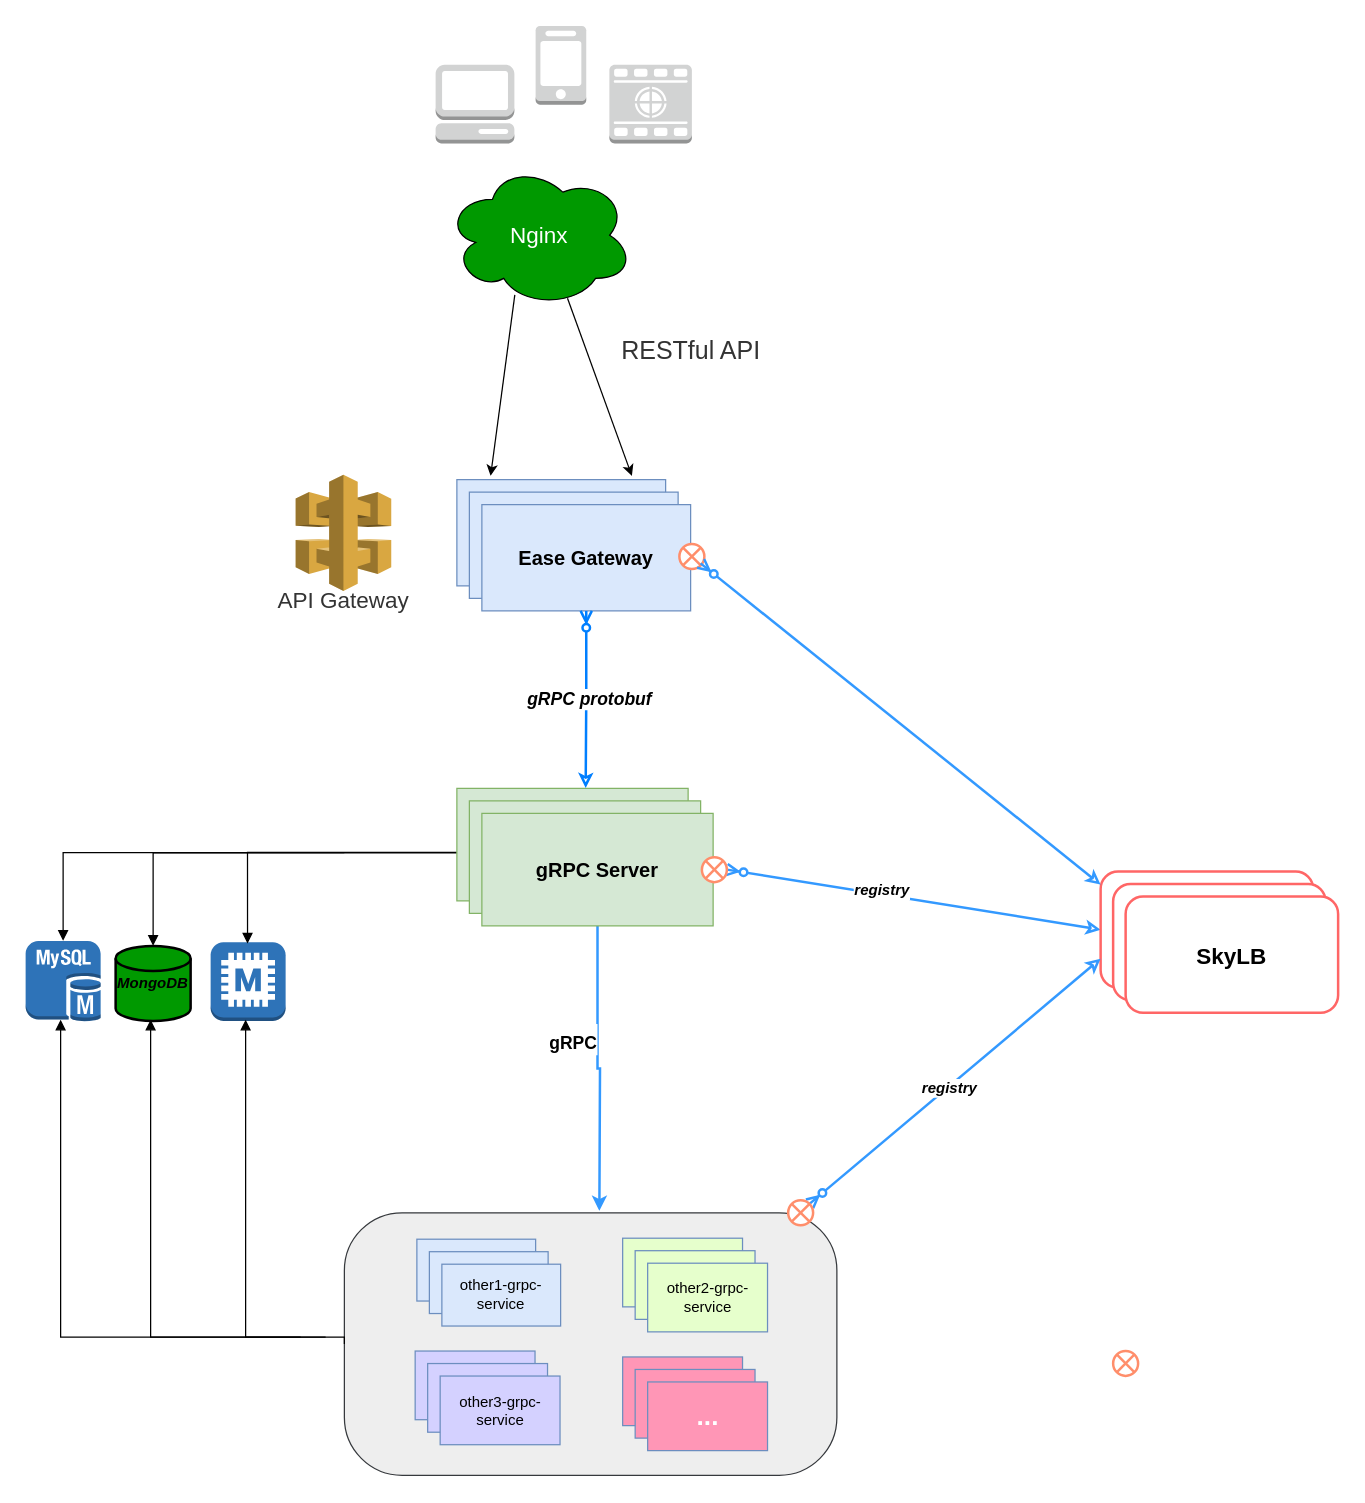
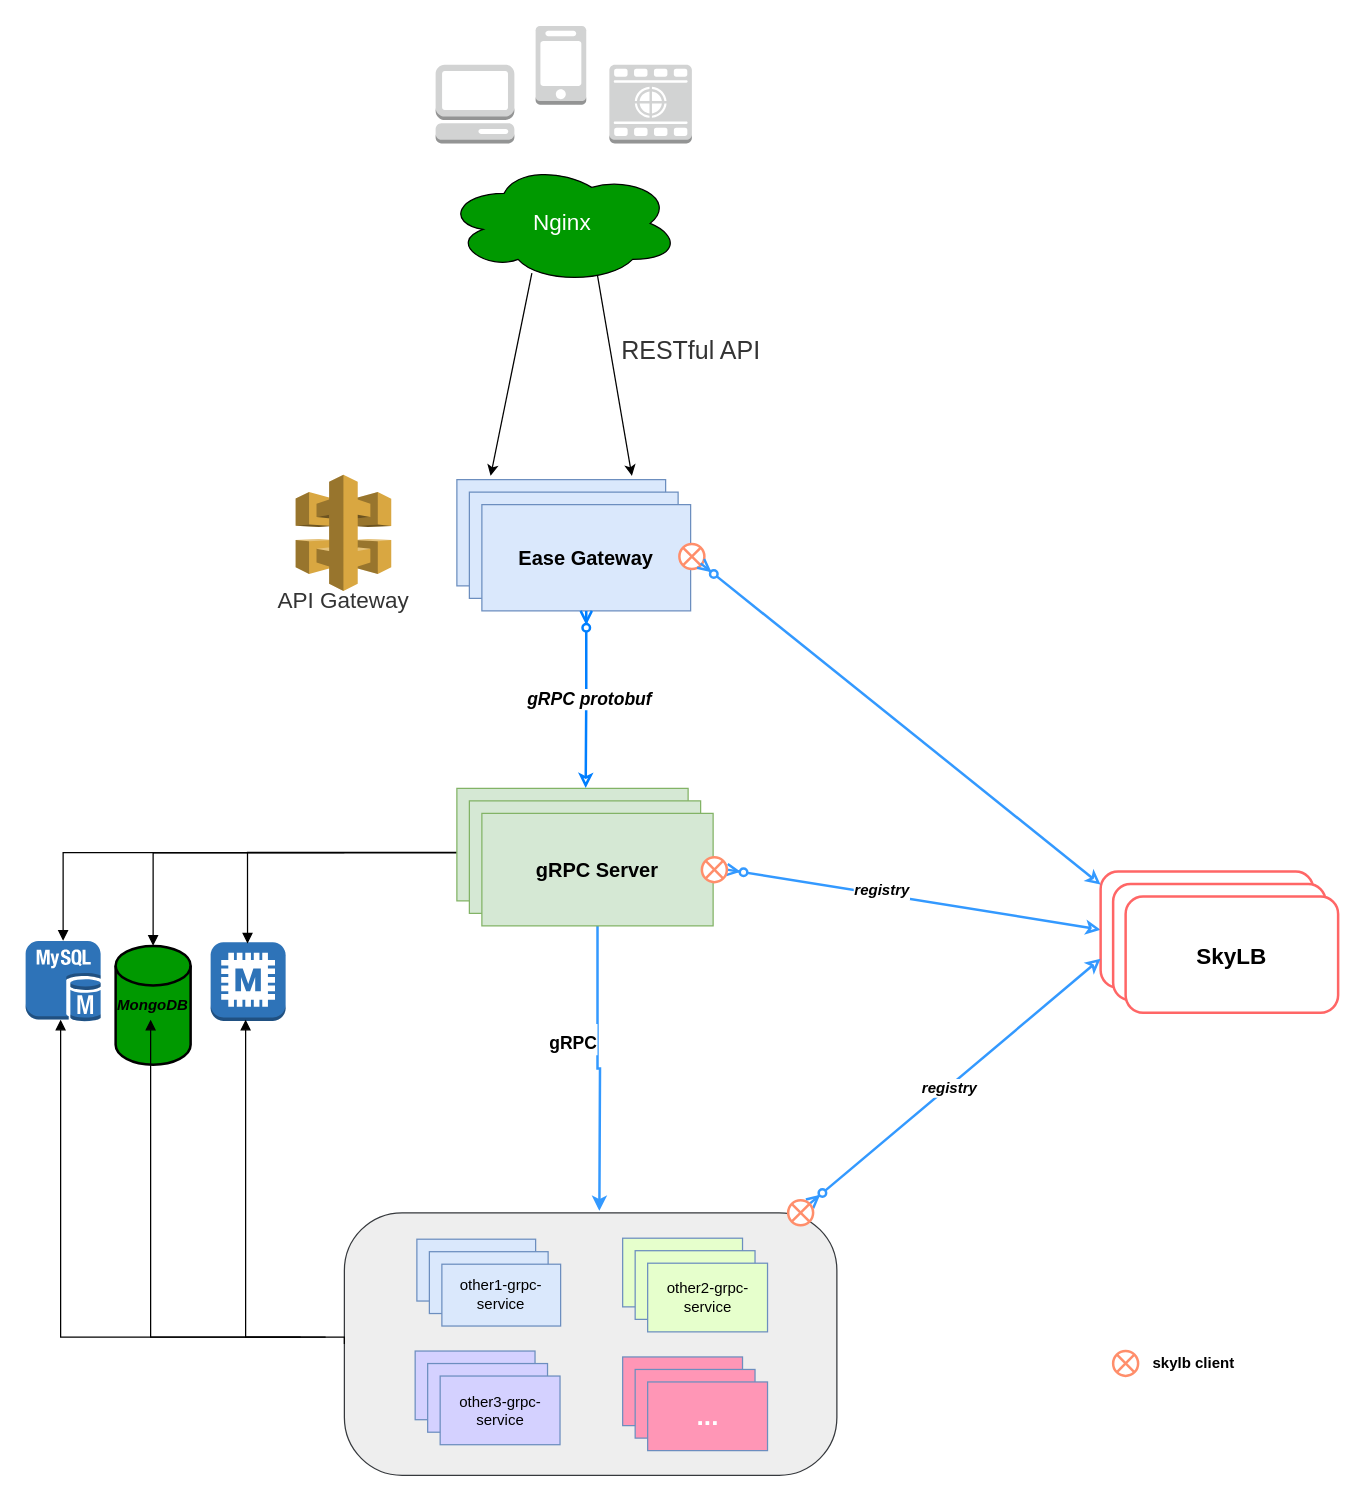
(539, 235) -> (563, 223)
(153, 983) -> (153, 1005)
none -> (1201, 1363)
